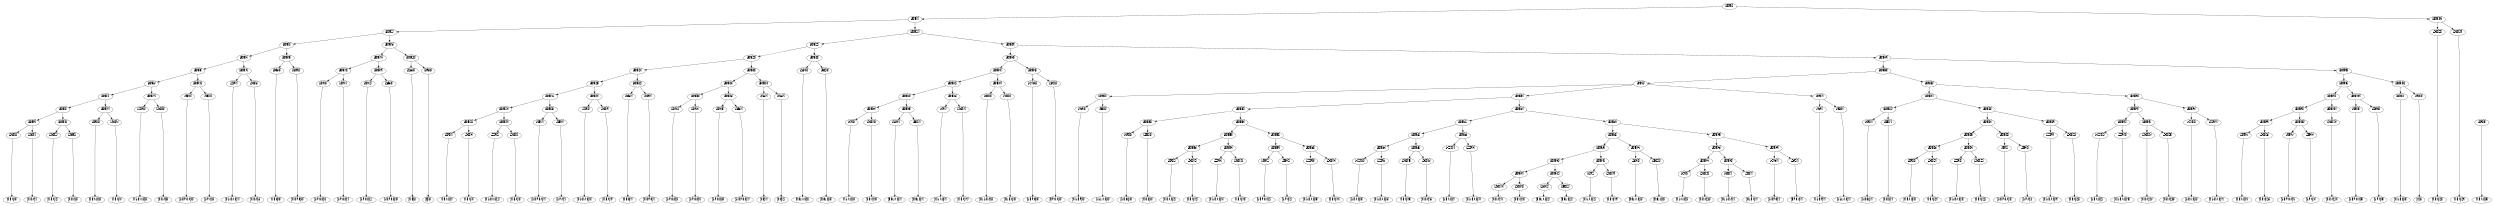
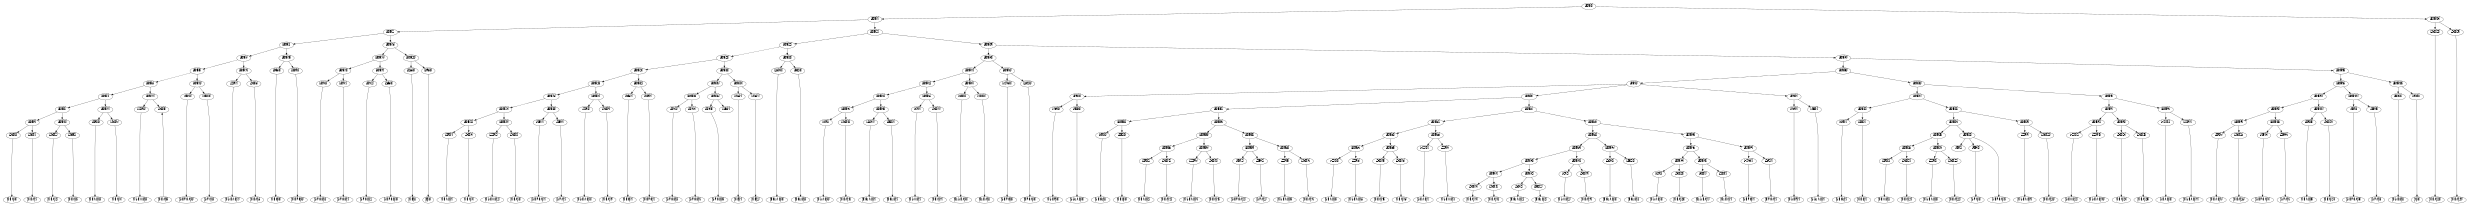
none -> (2314, 115)
(2025, 148) -> (1976, 148)
(163, 154) -> (163, 156)
(2005, 173) -> (1999, 160)
(742, 200) -> none
